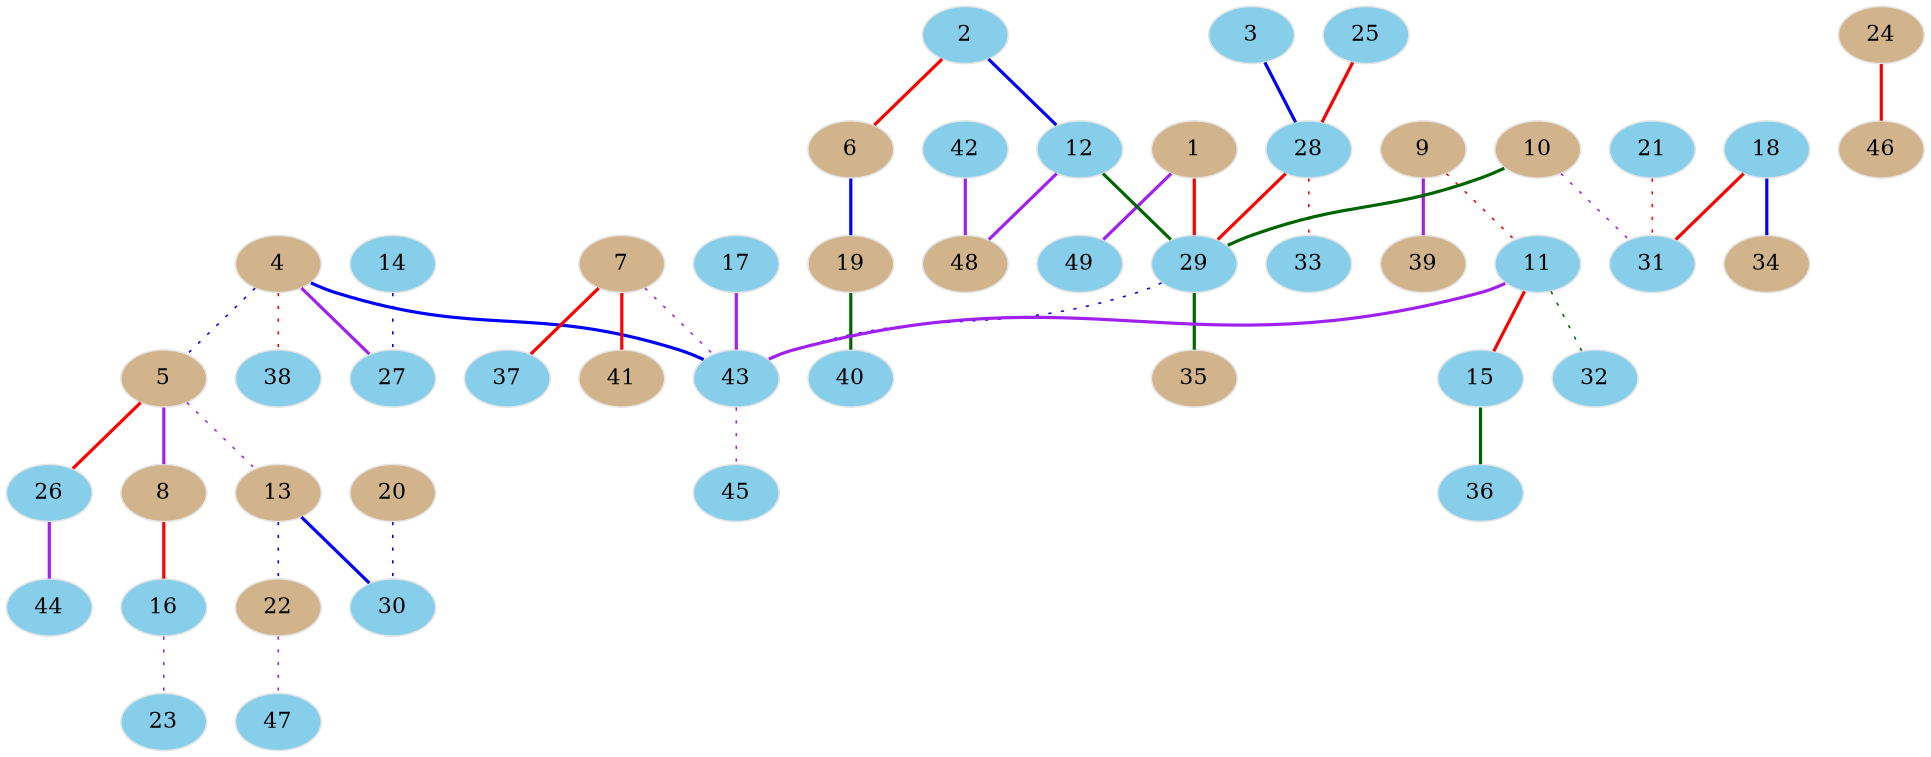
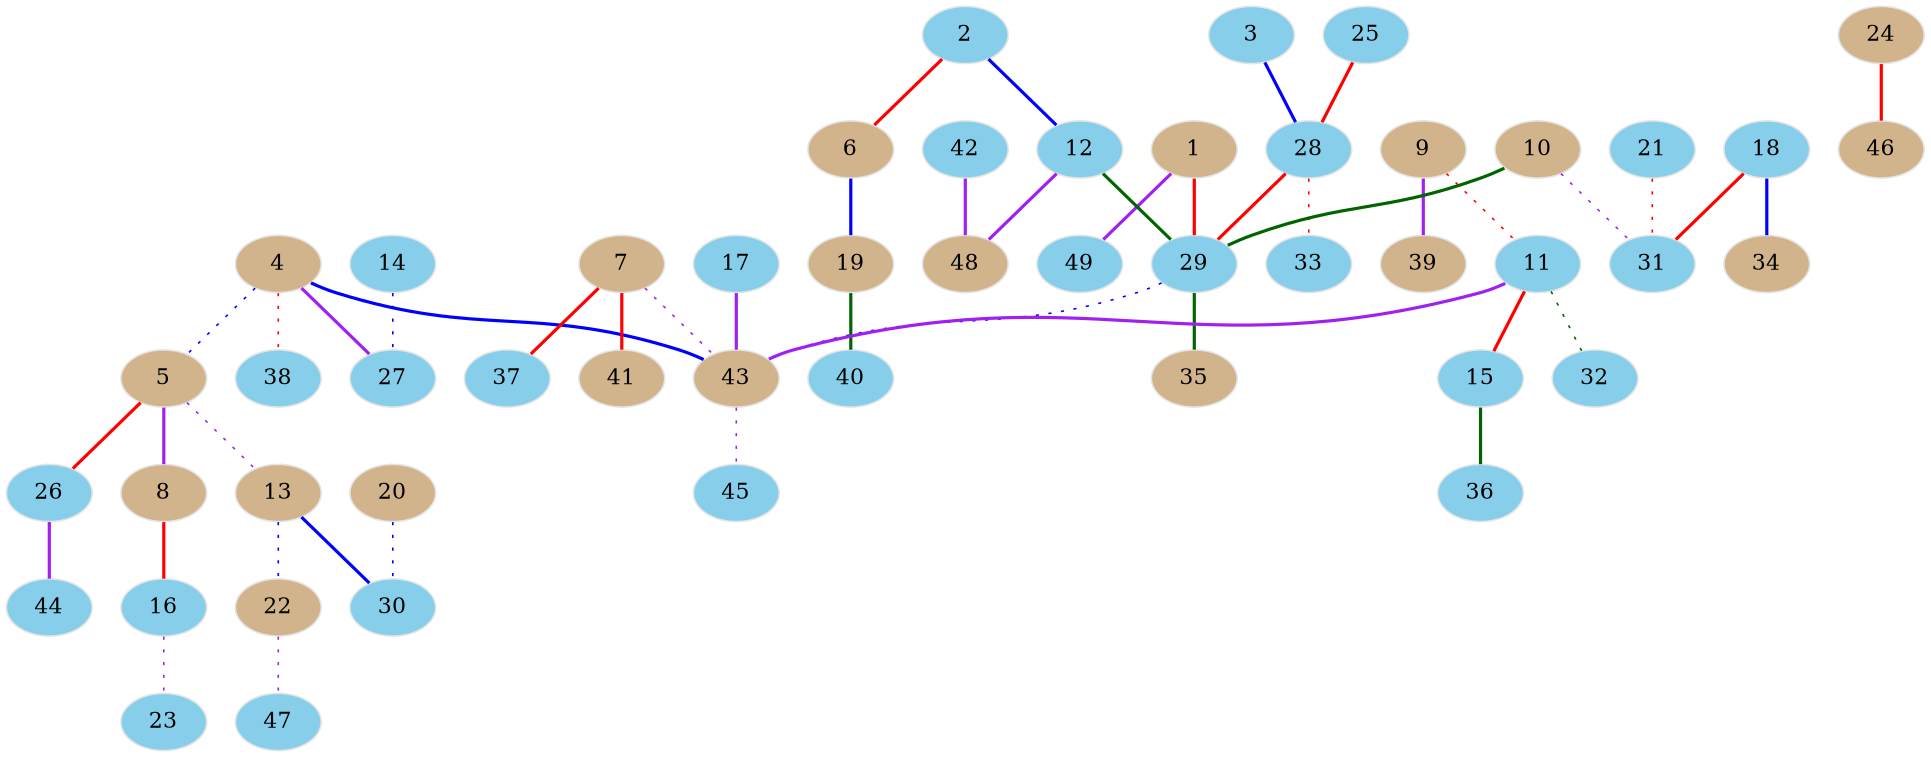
(736, 378) -> (736, 378)
